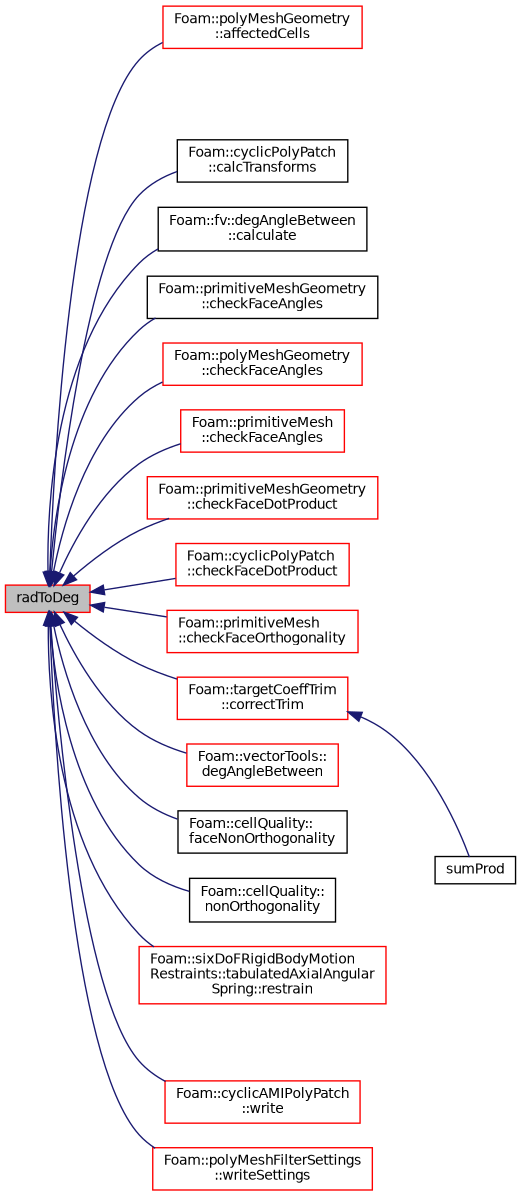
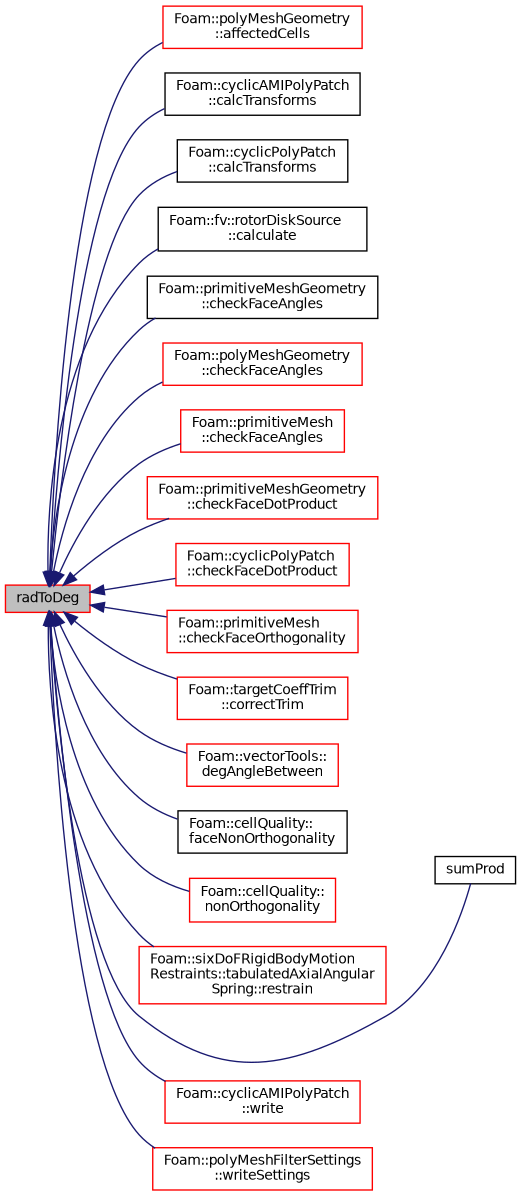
none -> (263, 94)
(263, 229) -> (263, 229)
(428, 776) -> (148, 1023)
(263, 900) -> (263, 900)
